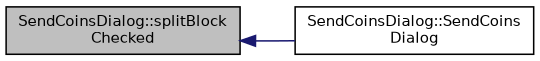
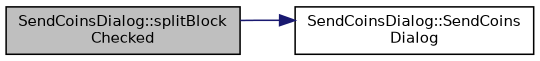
(275, 41) -> (260, 20)
